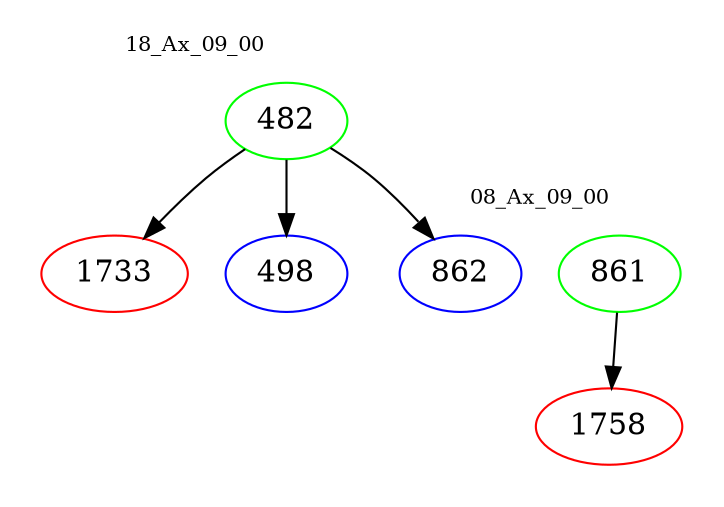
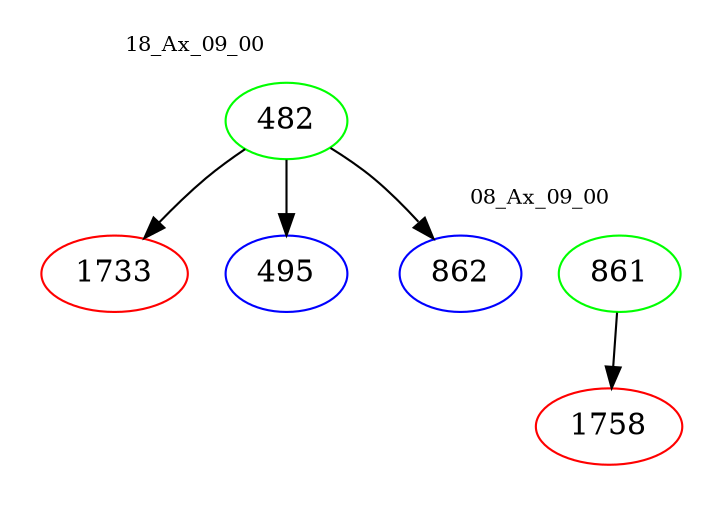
(286, 274) -> (286, 274)
